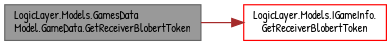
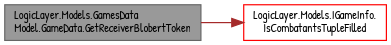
(315, 23) -> (315, 23)
